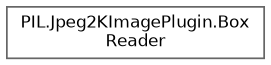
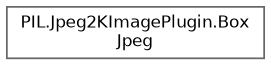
(136, 33) -> (136, 33)
